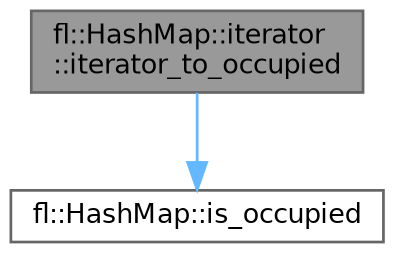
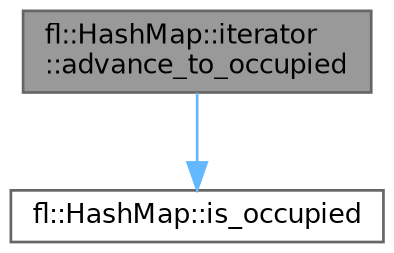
(197, 52) -> (197, 52)
